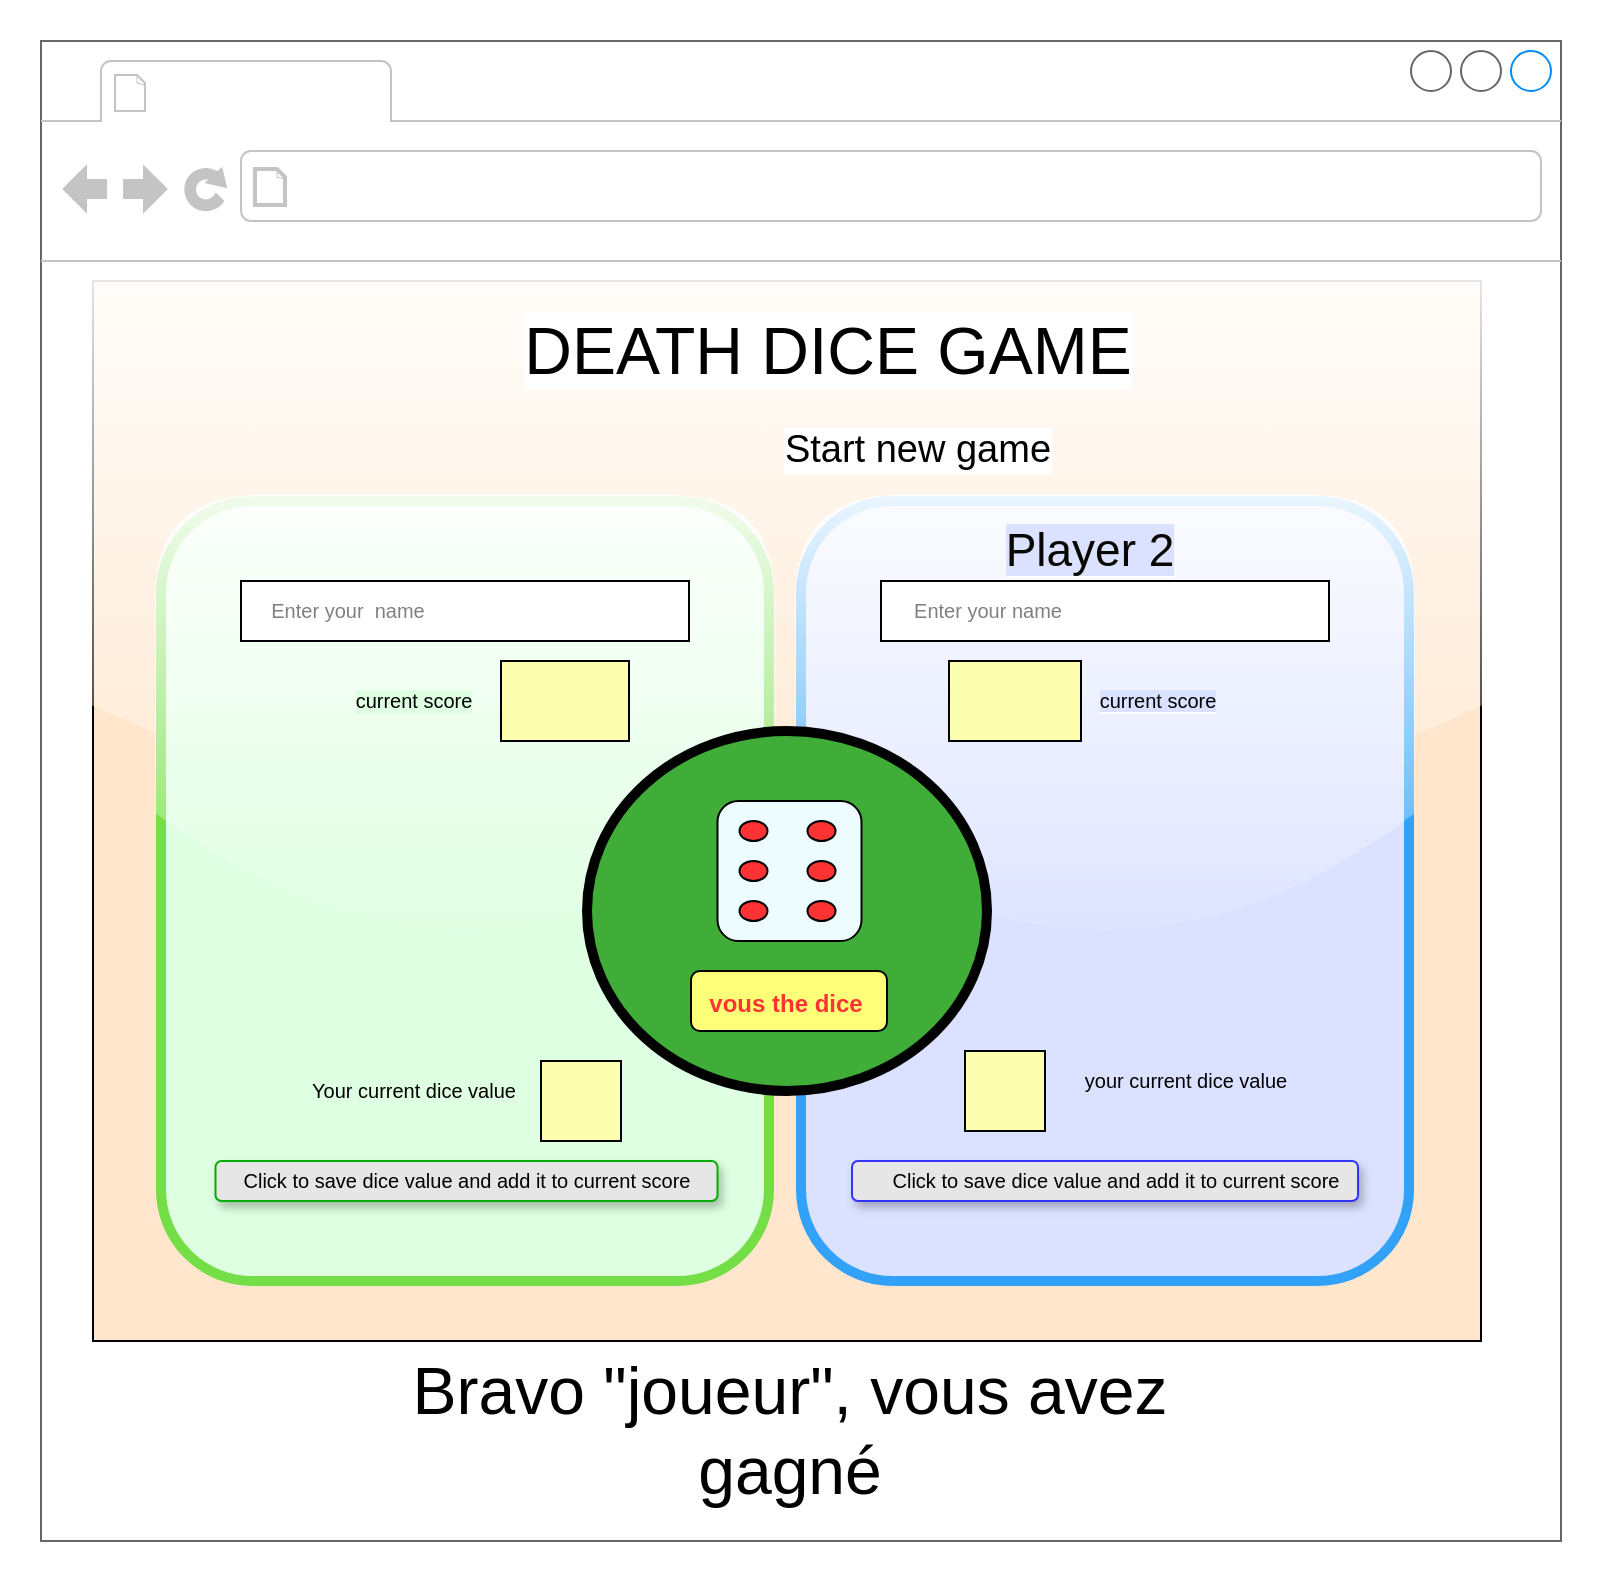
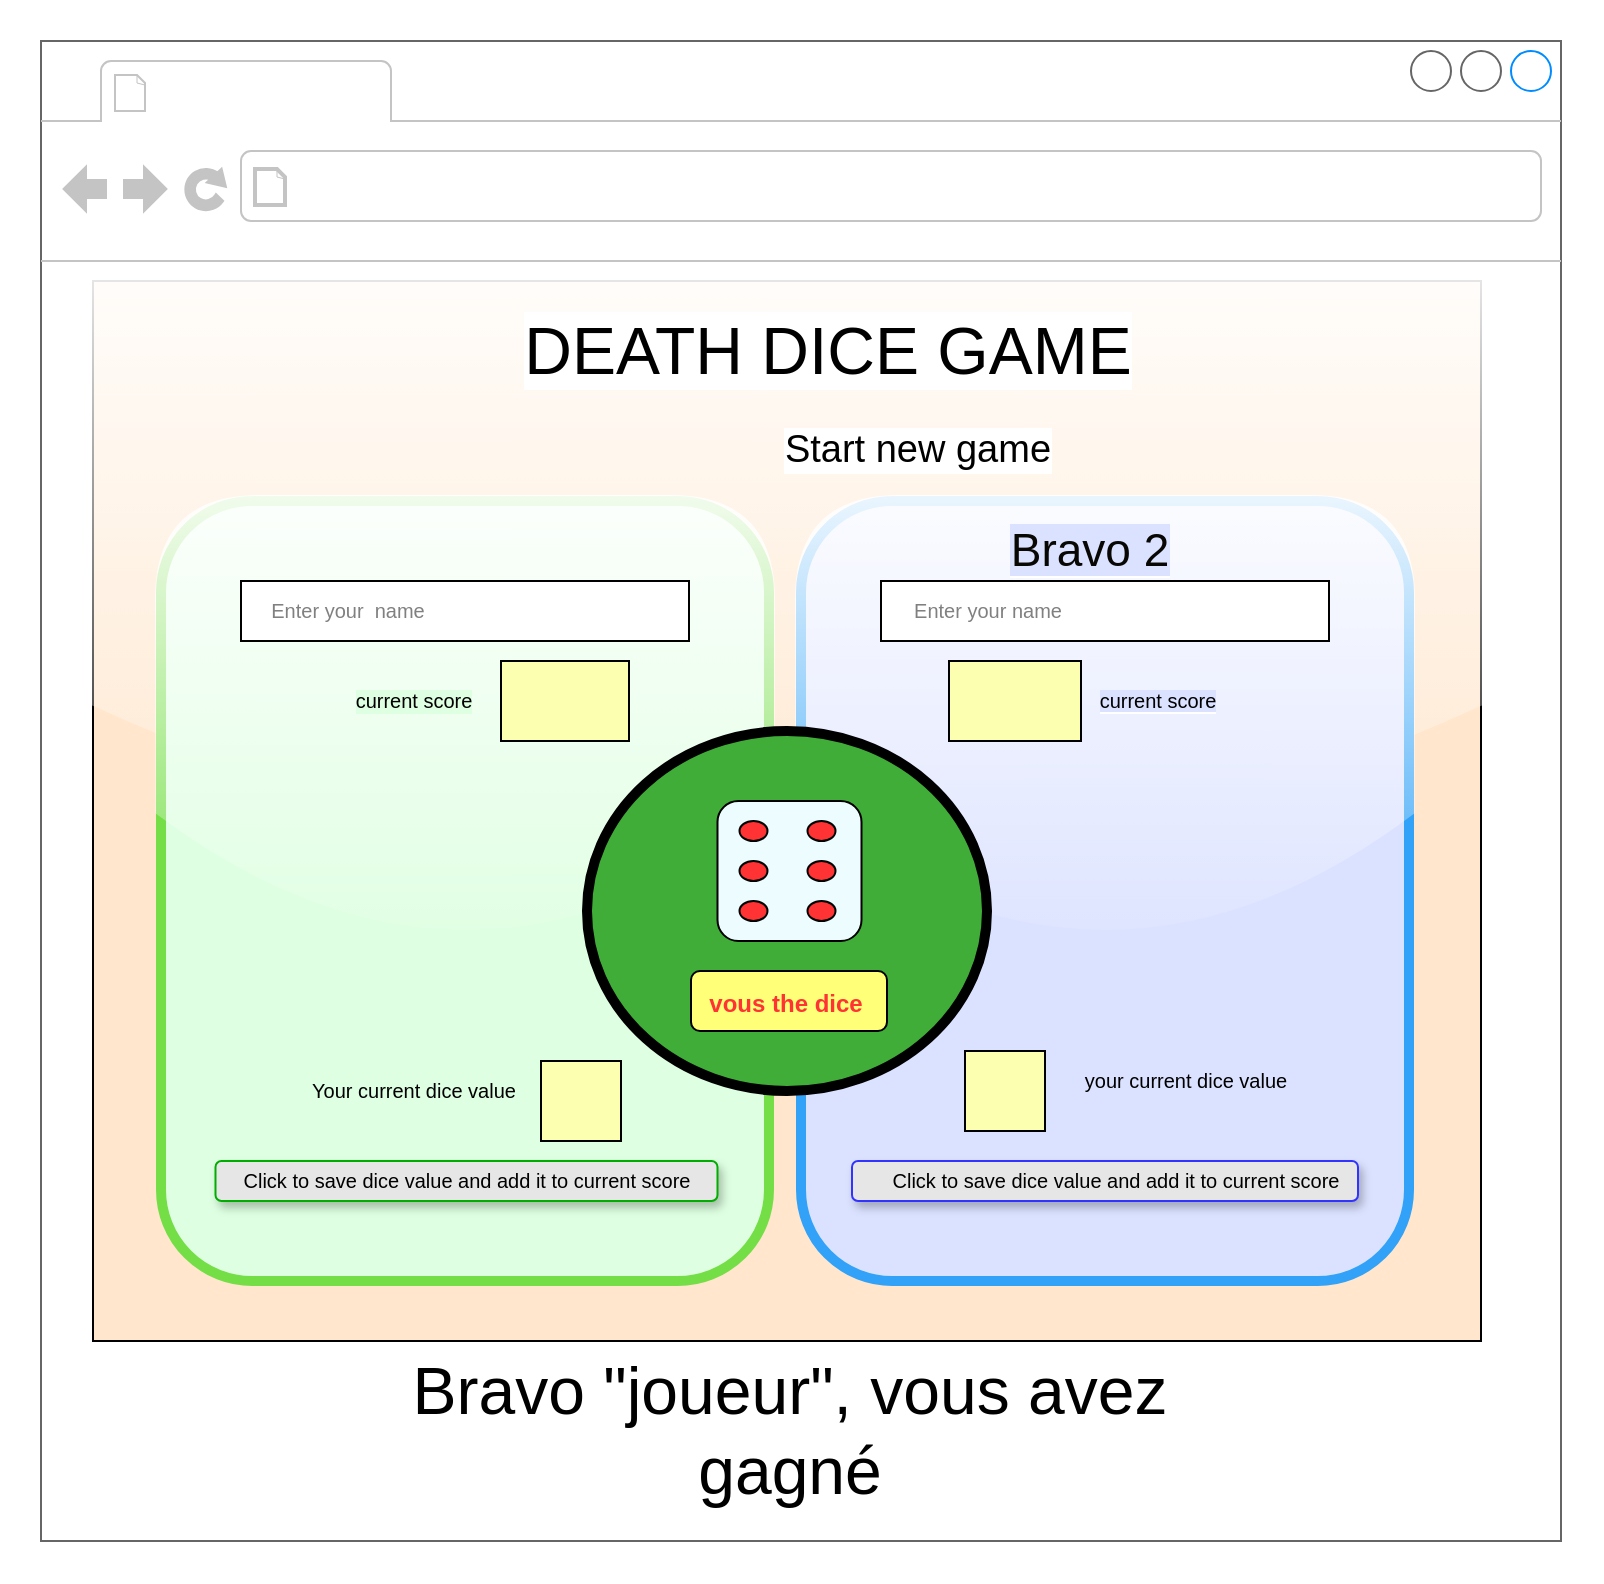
(1091, 551) -> (1091, 551)
